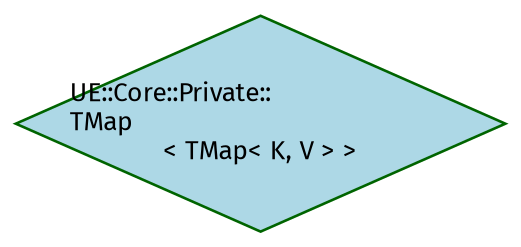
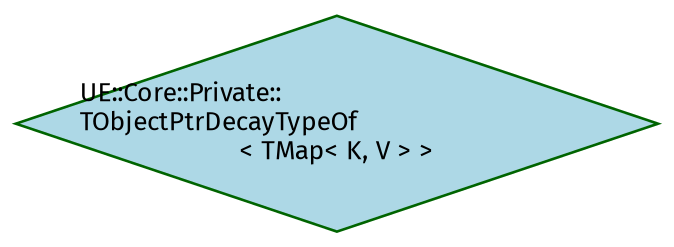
(261, 124) -> (337, 124)
